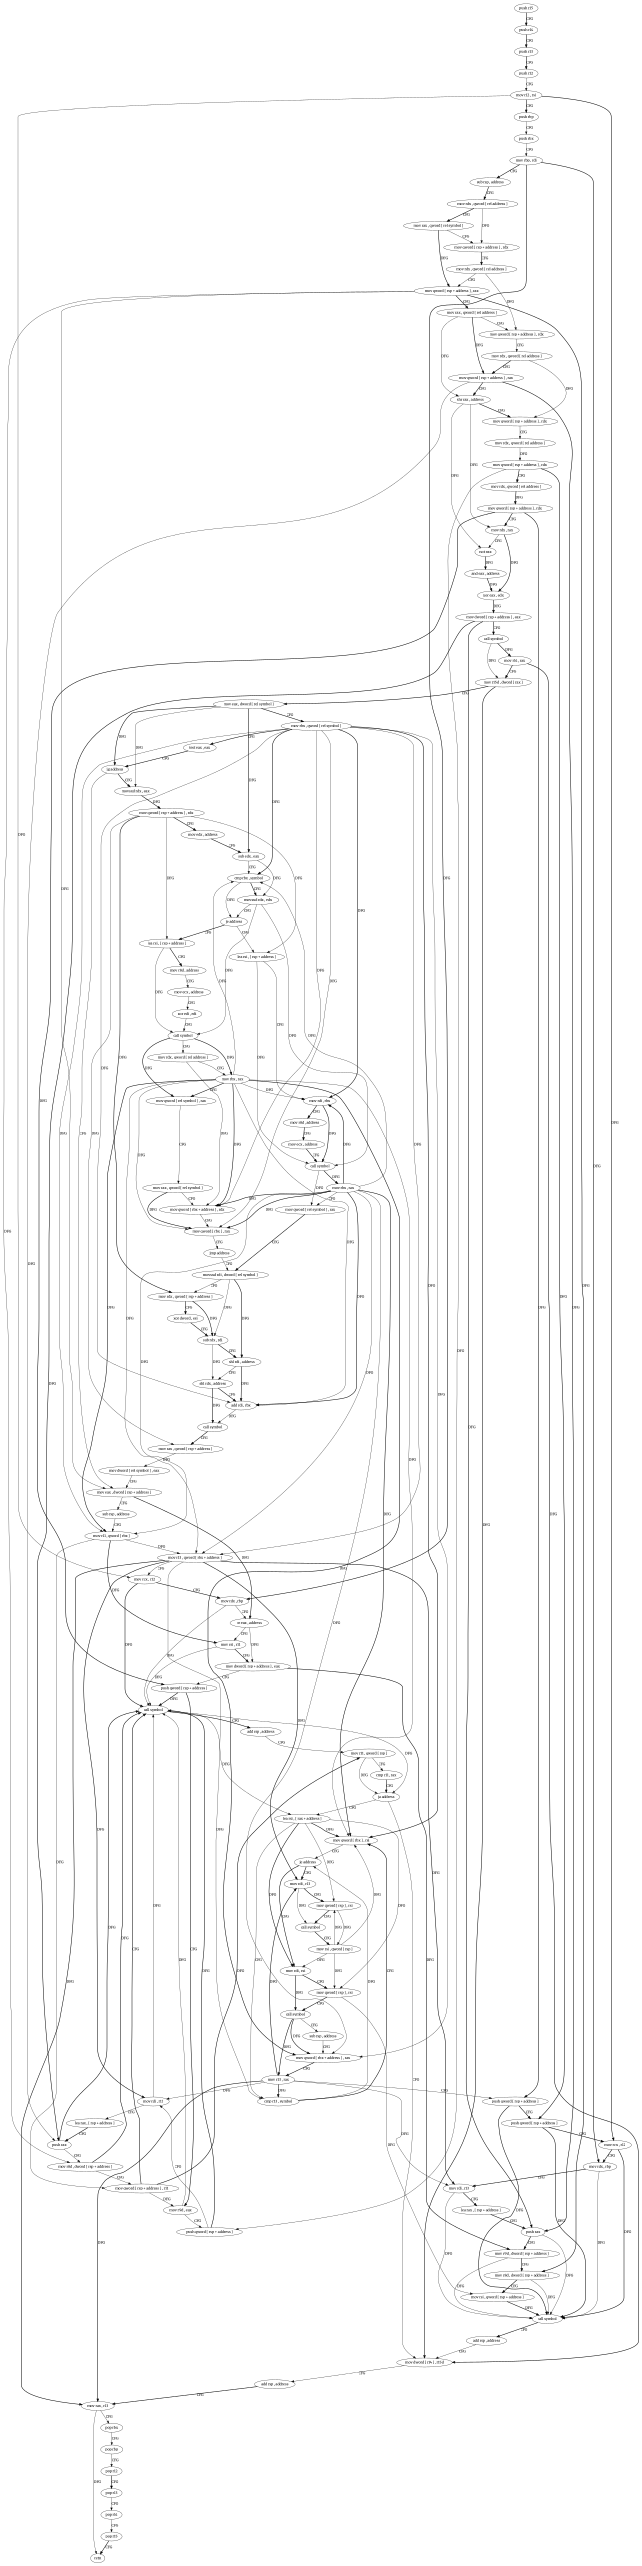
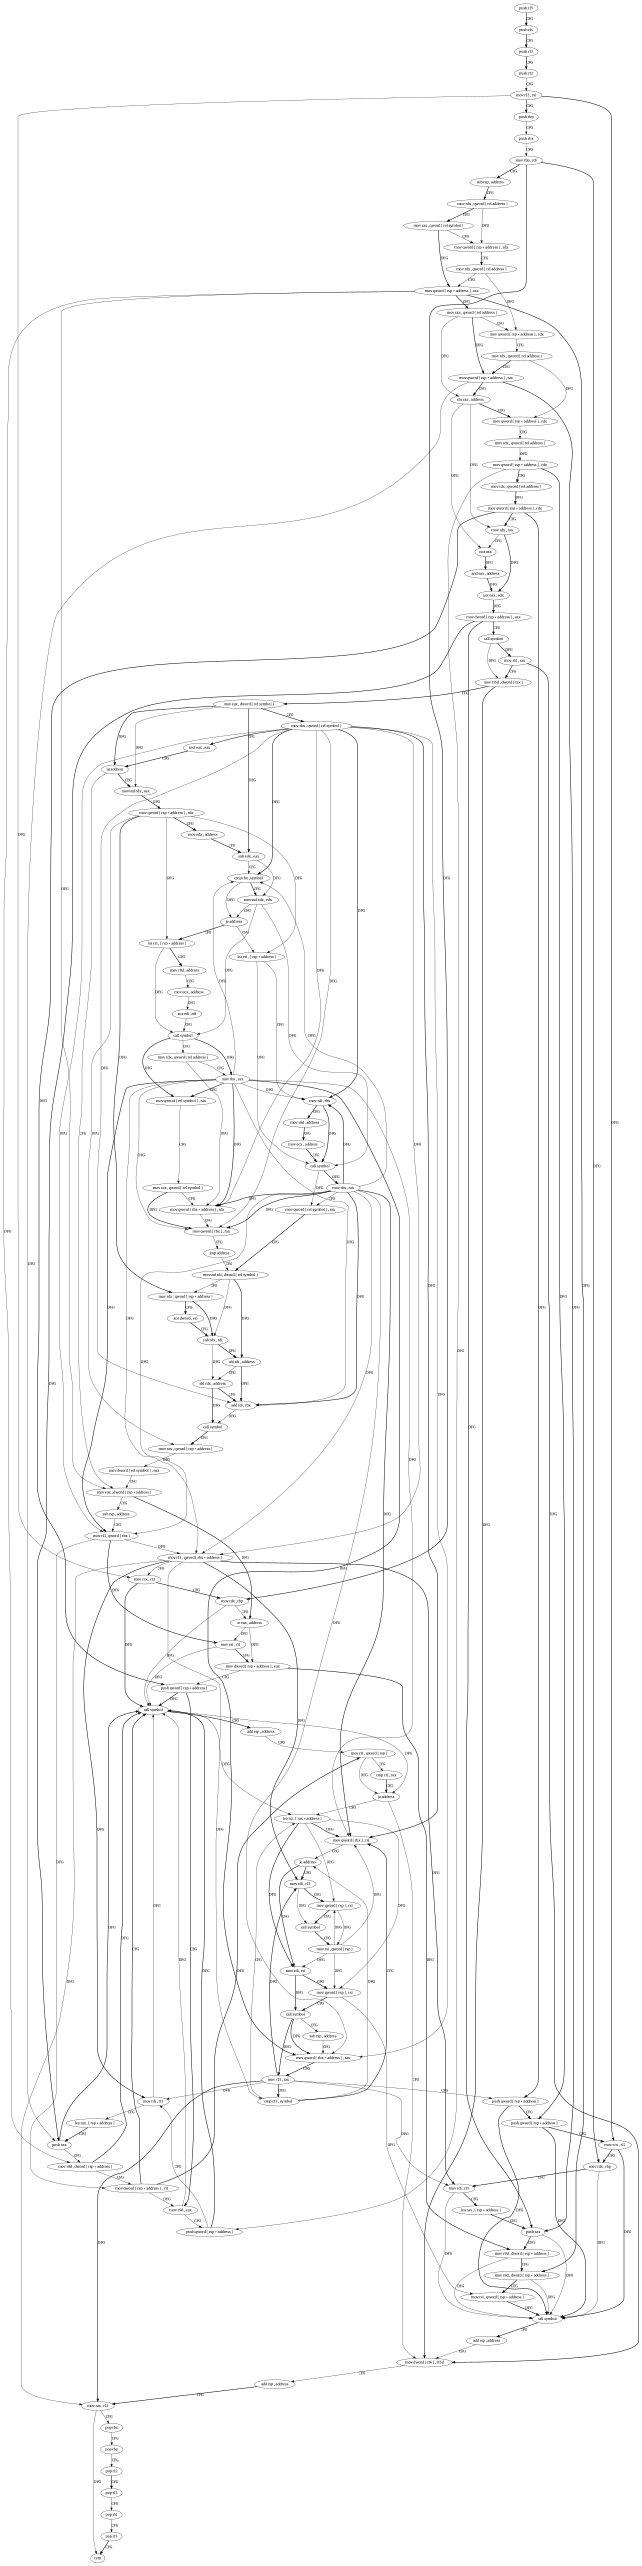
(255, 1955) -> (255, 1957)
(68, 1971) -> (68, 1971)
